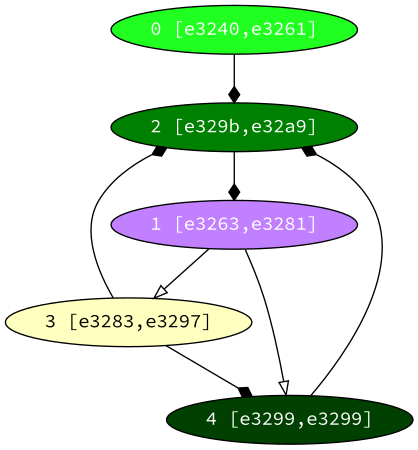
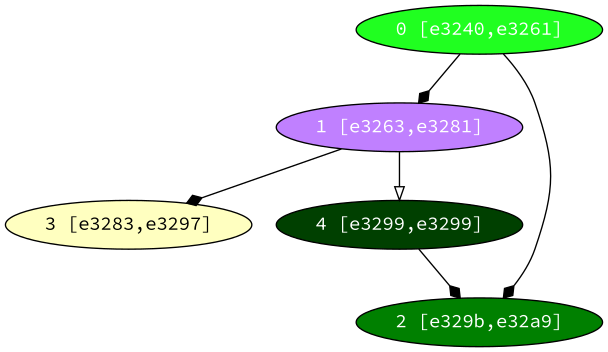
(234, 168) -> (445, 72)
(93, 216) -> none
(186, 269) -> (272, 173)
(202, 367) -> none
